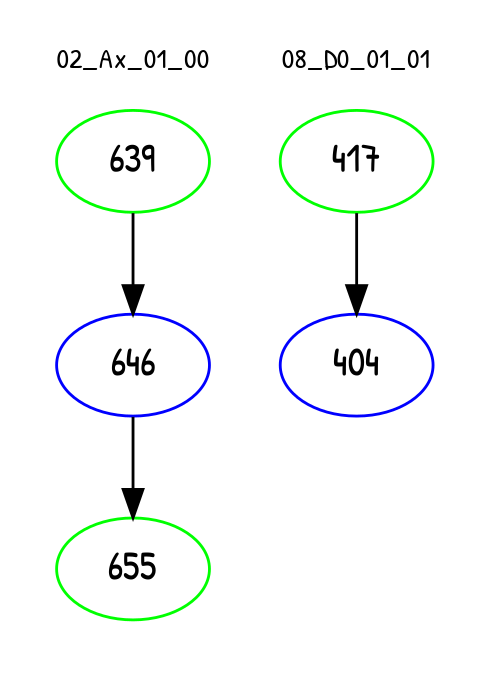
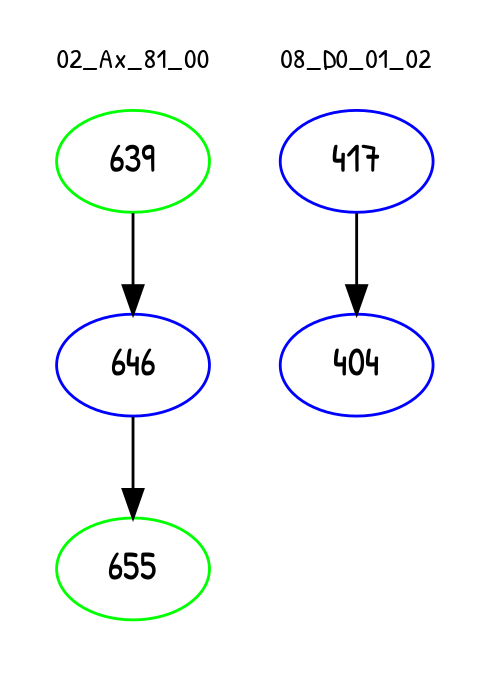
(134, 61) -> (134, 61)
(357, 61) -> (357, 61)
(357, 161) -> (357, 161)
